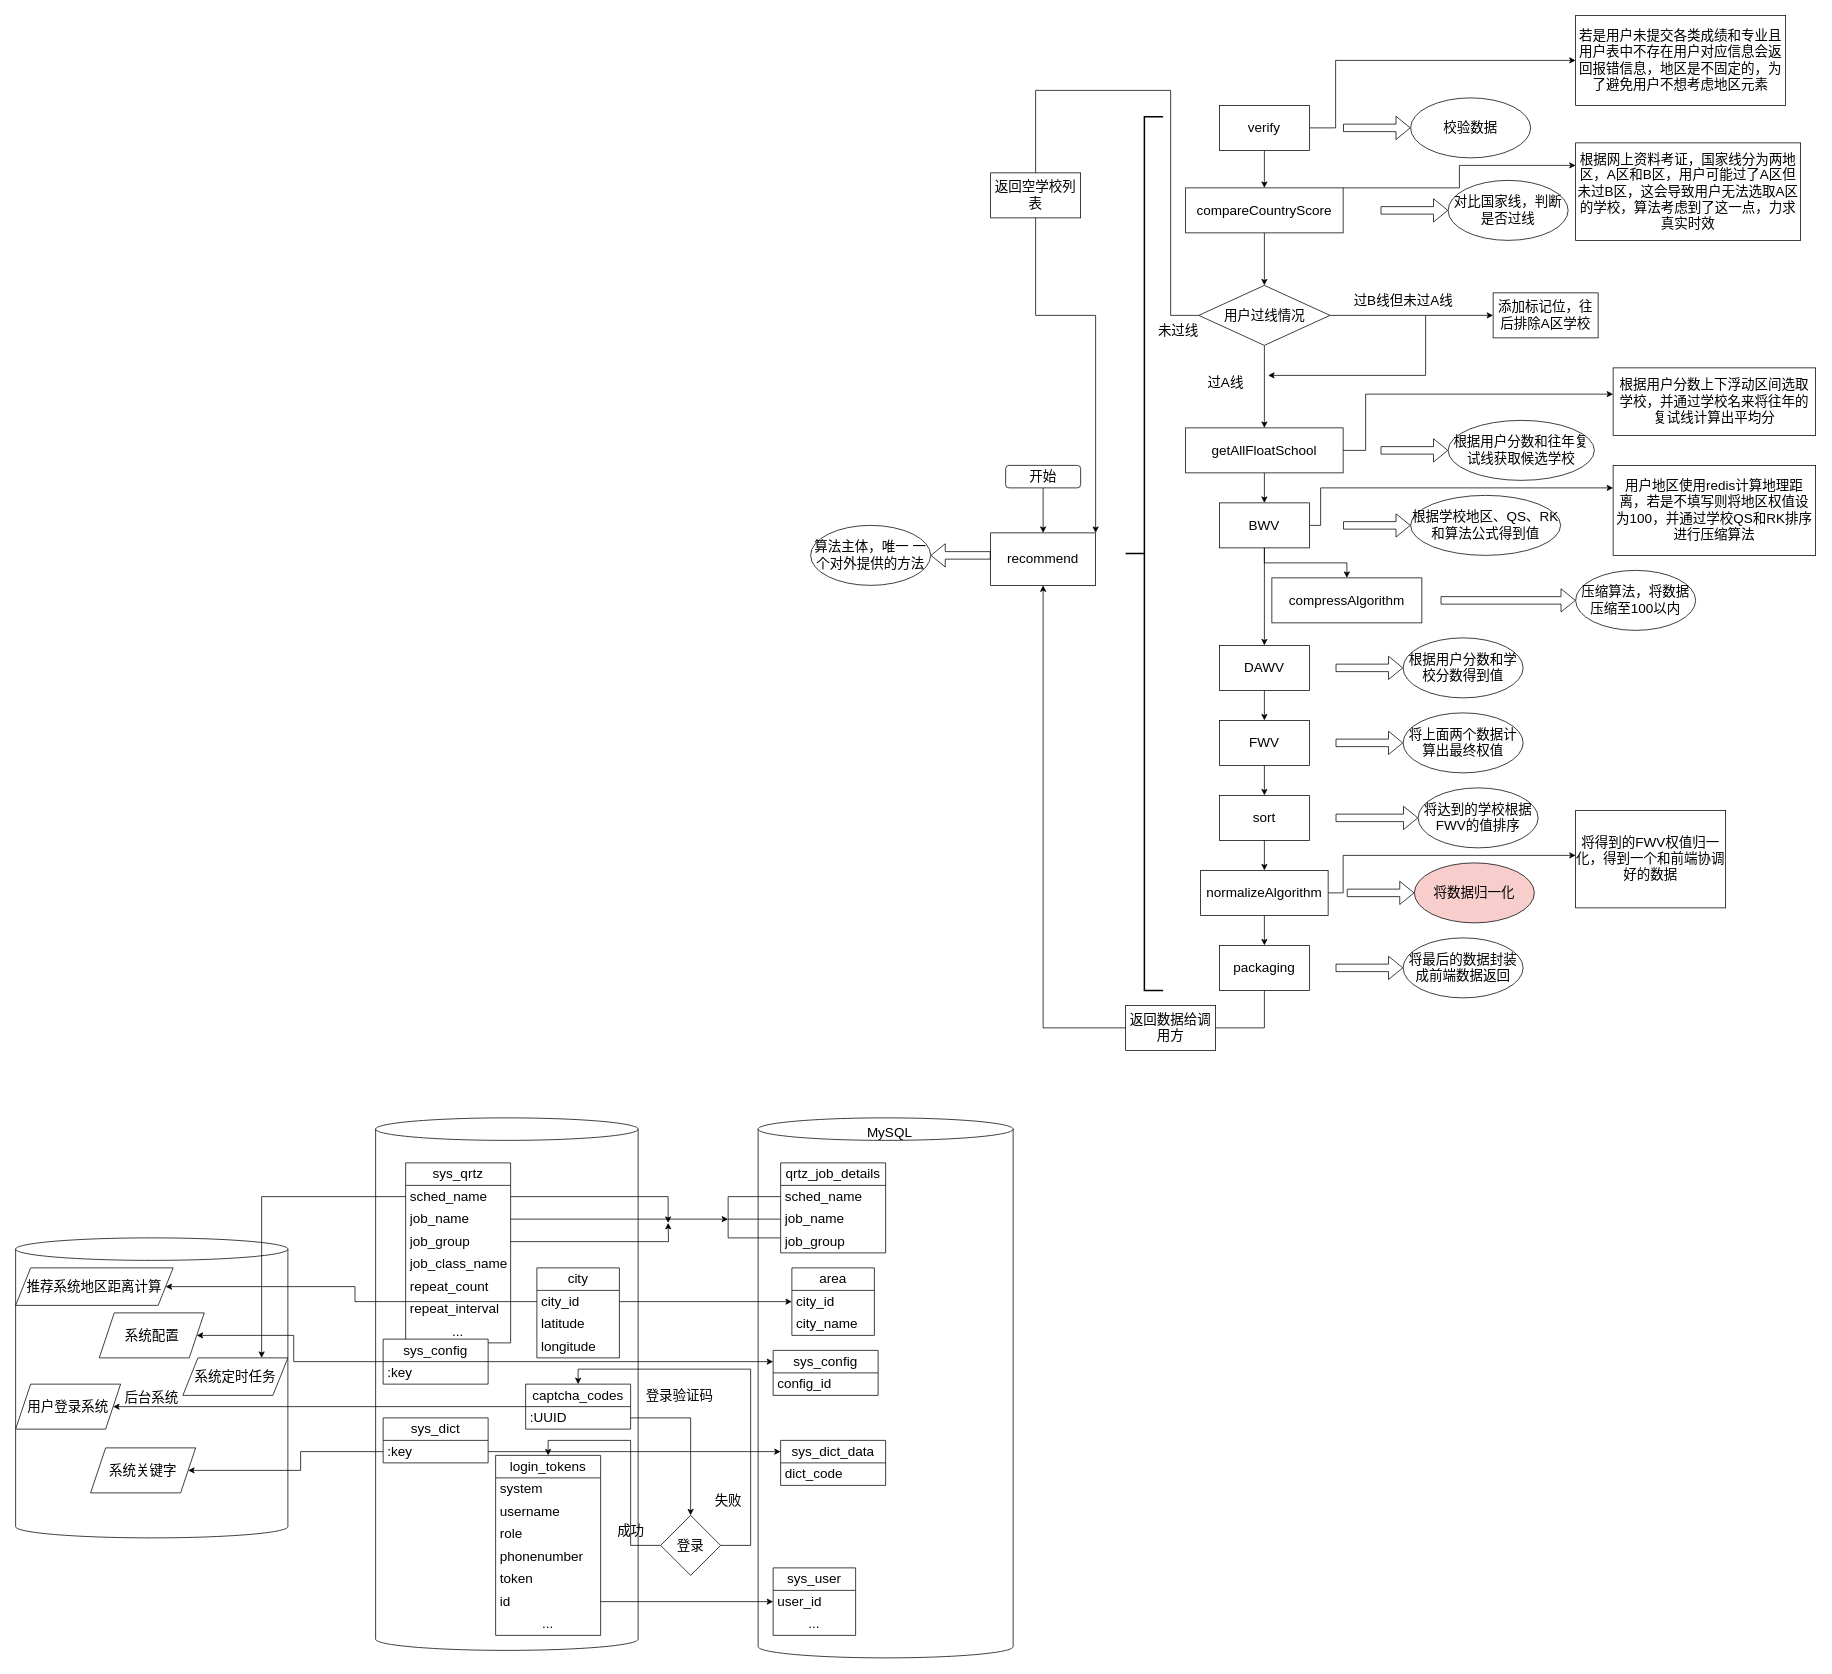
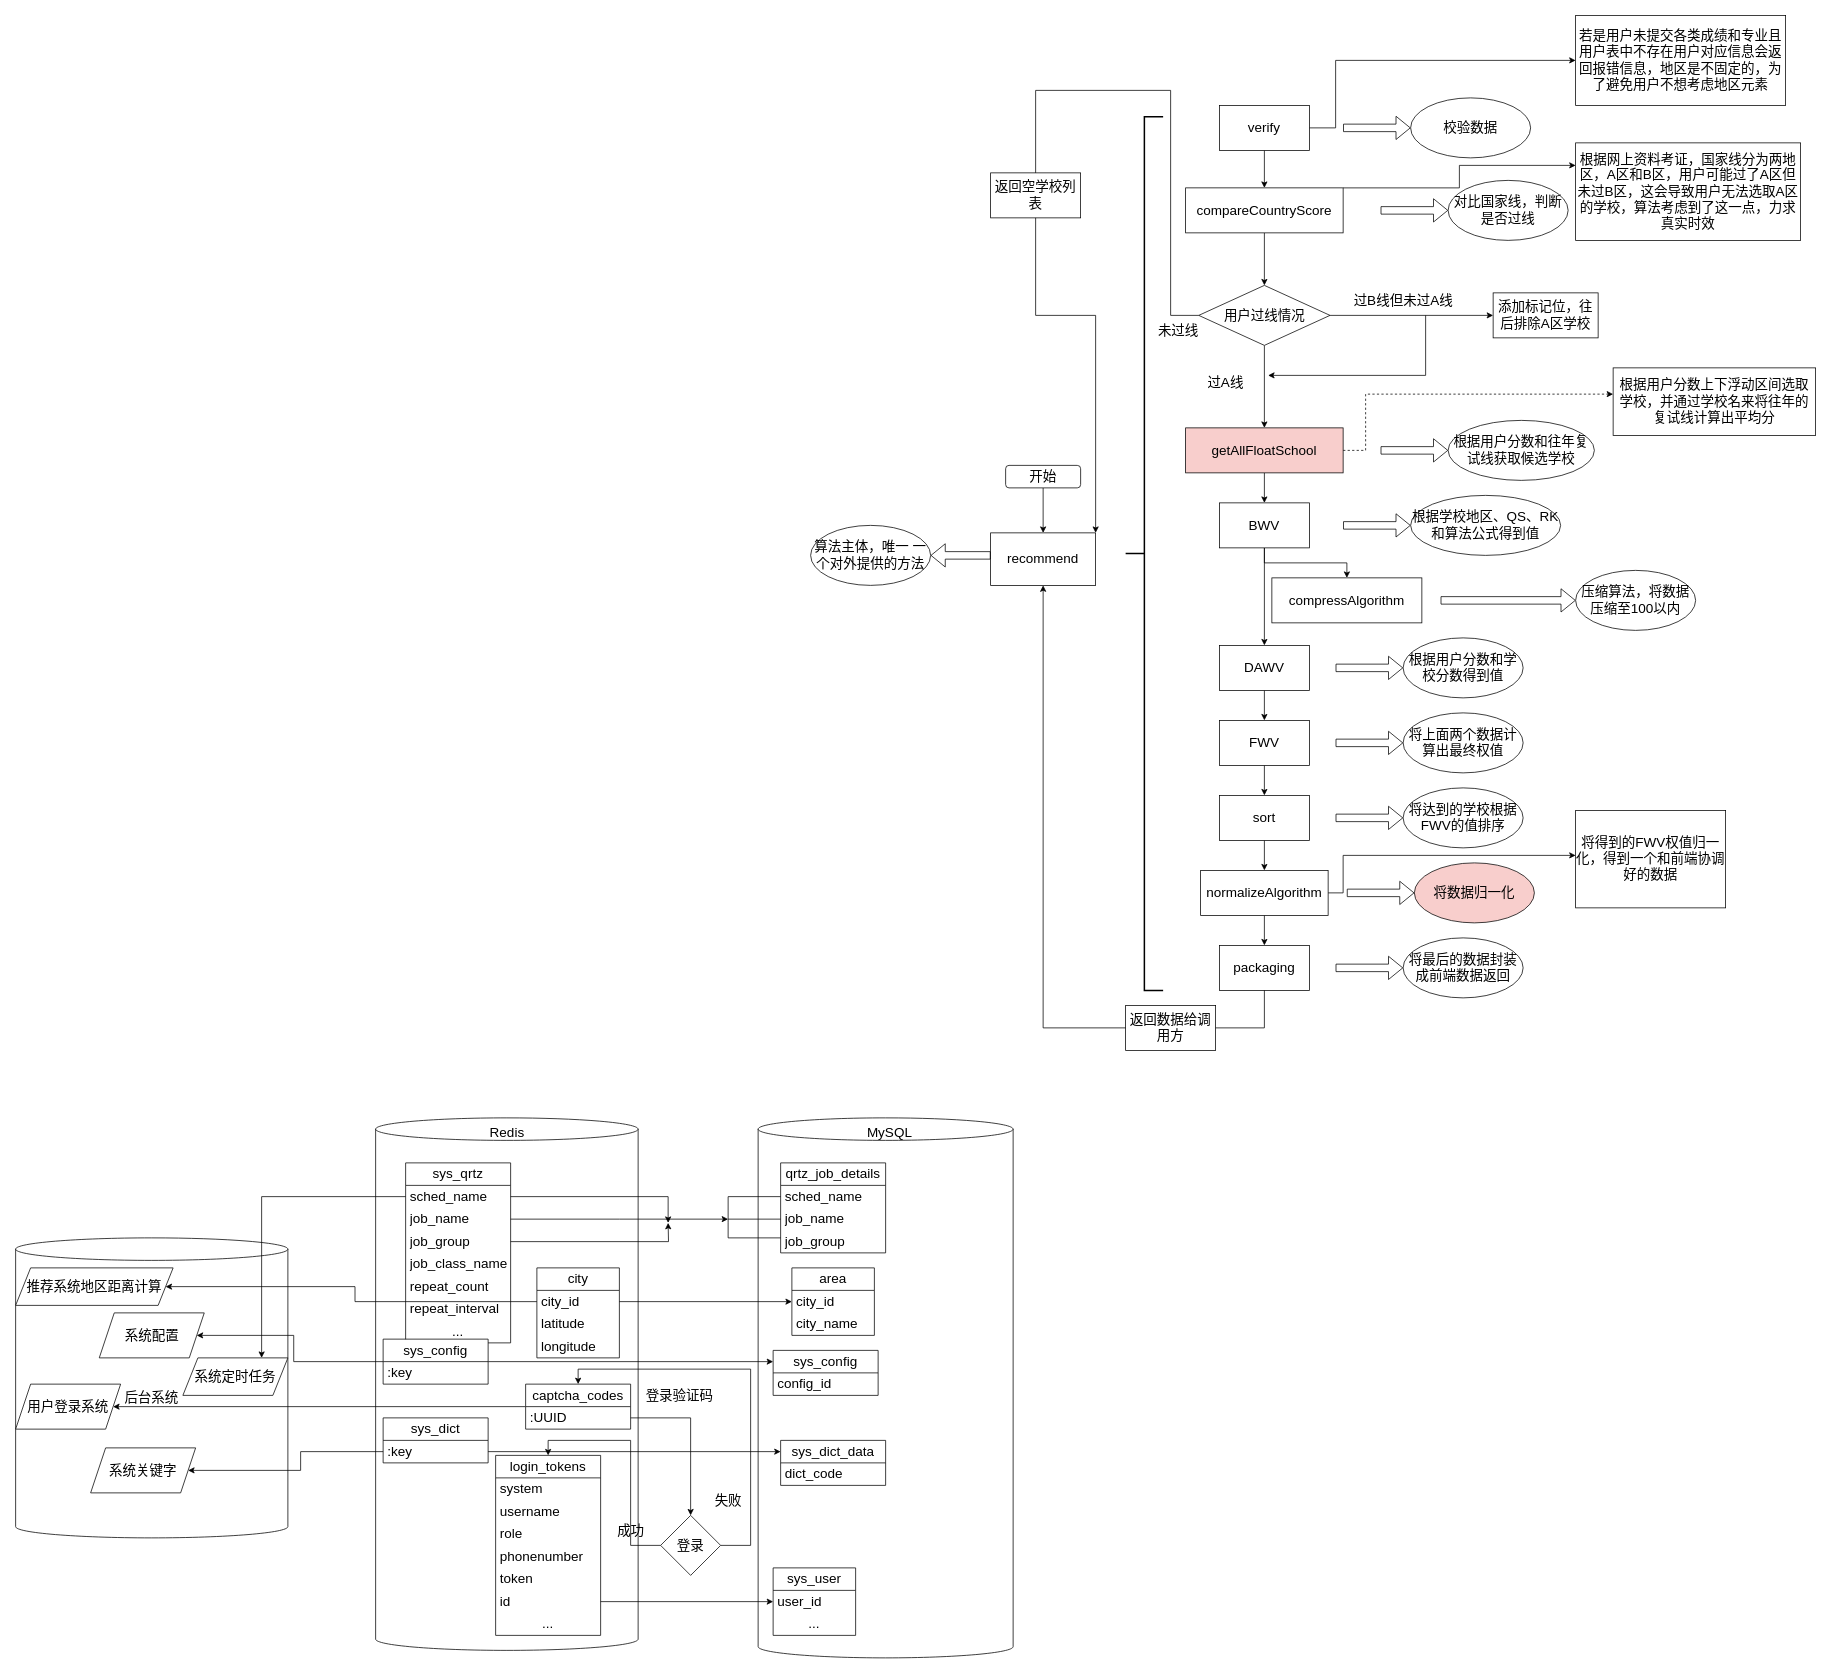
(1447, 394) -> (1447, 394)
(1264, 450) -> (1264, 450)
(1714, 510) -> none
(1320, 511) -> none
(1478, 818) -> (1463, 818)
none -> (507, 1133)
